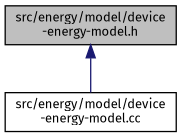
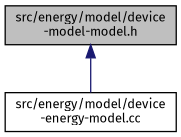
(91, 25) -> (91, 25)
